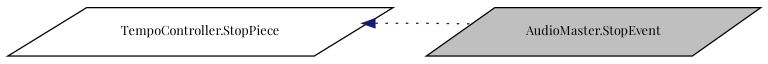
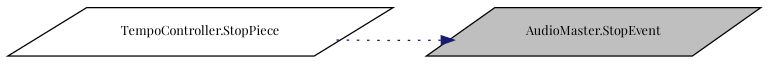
(426, 23) -> (388, 40)
